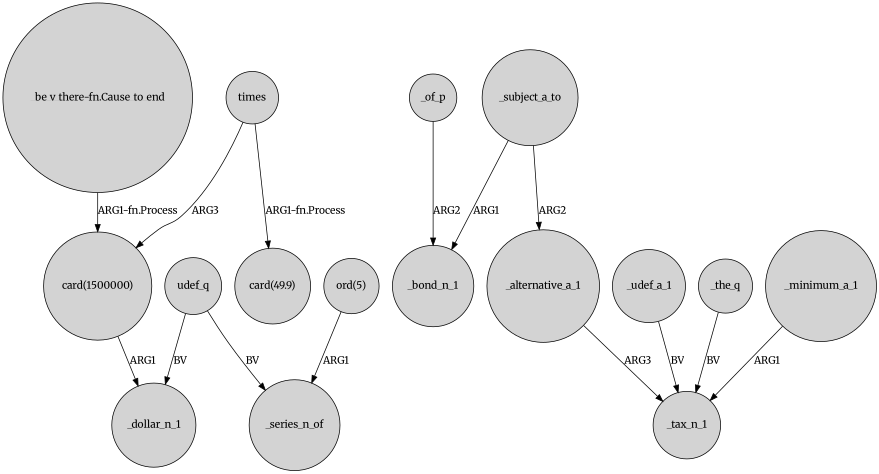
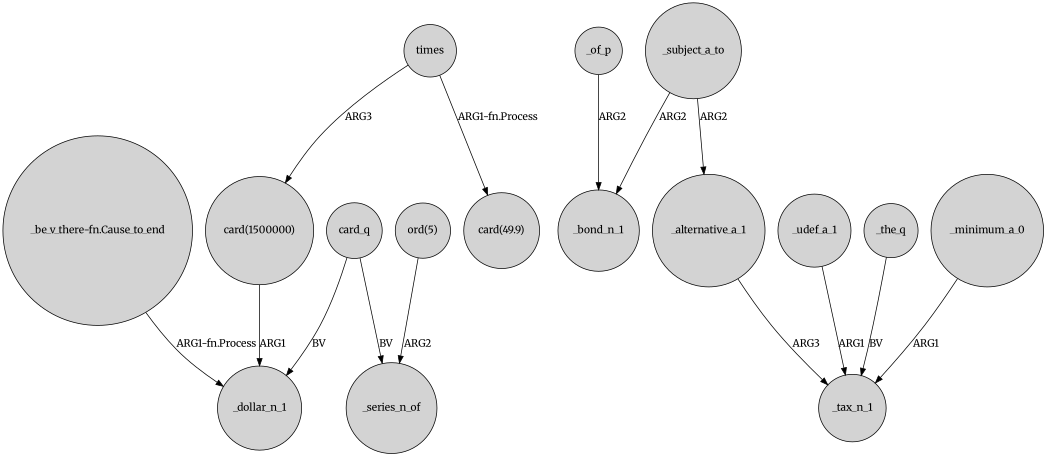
(98, 209) -> (178, 351)
(486, 211) -> (673, 117)
(193, 286) -> (354, 231)
(821, 286) -> (987, 231)
(336, 361) -> (418, 344)
(678, 361) -> (852, 344)
